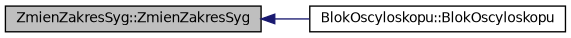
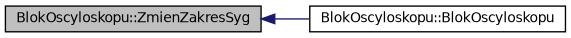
(133, 19) -> (133, 19)
